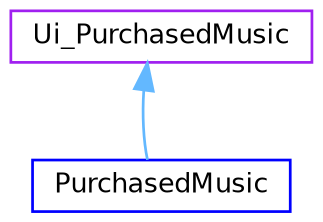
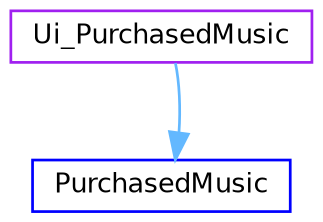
(143, 125) -> (179, 98)
